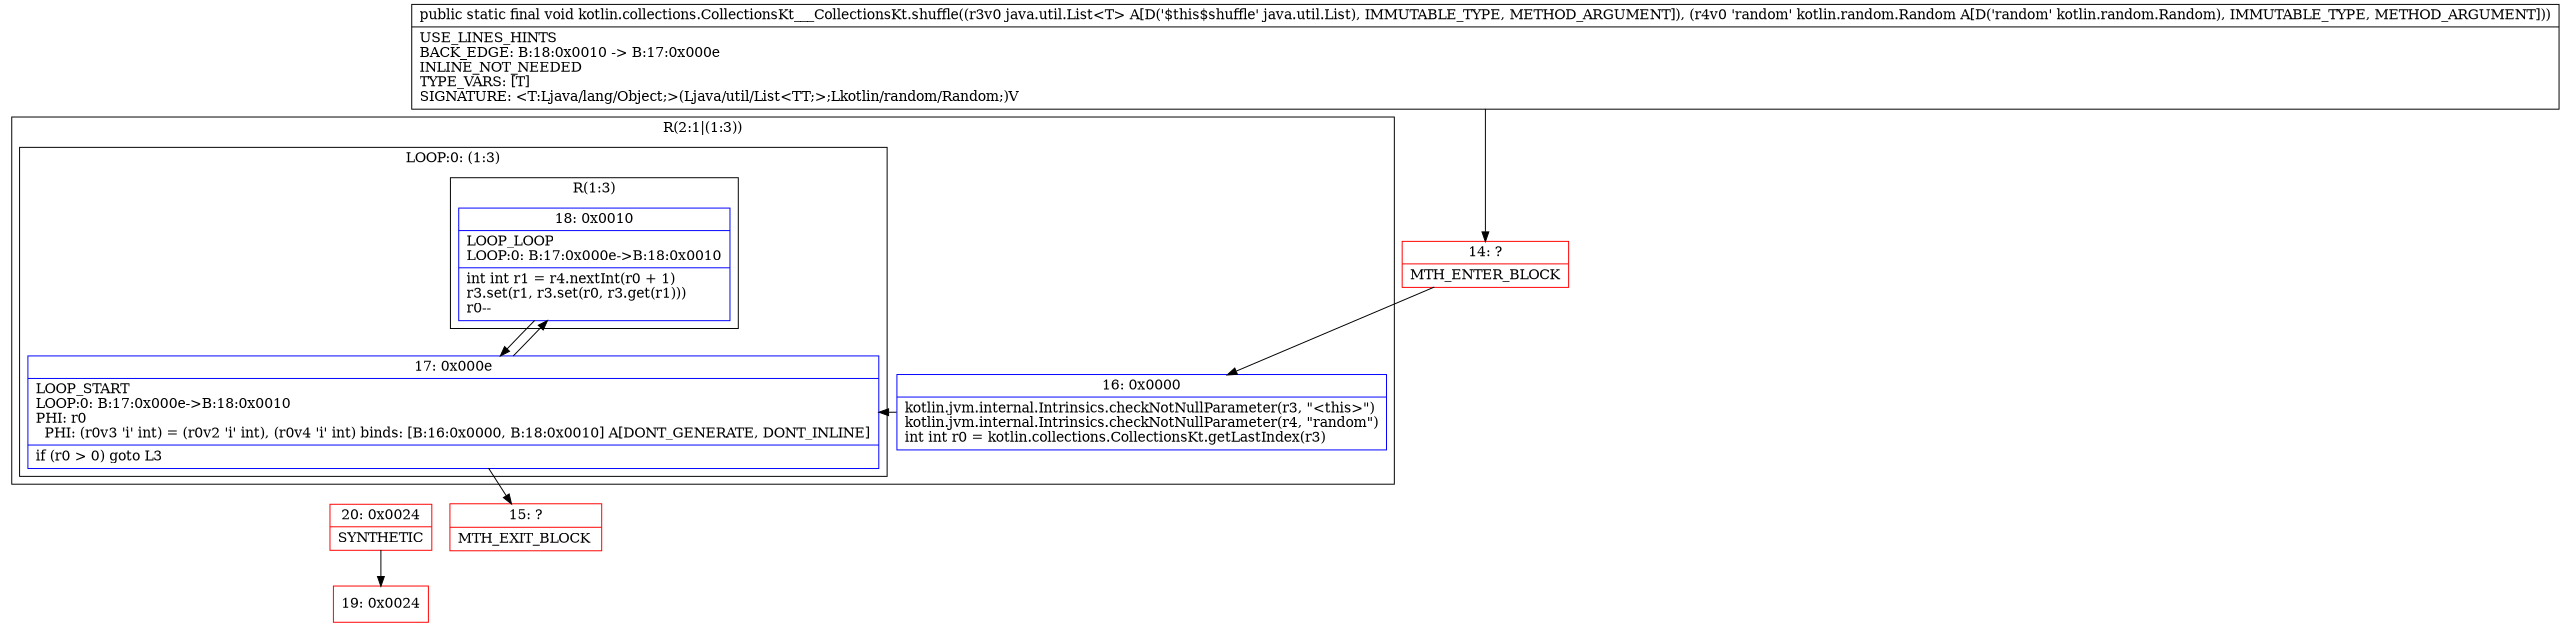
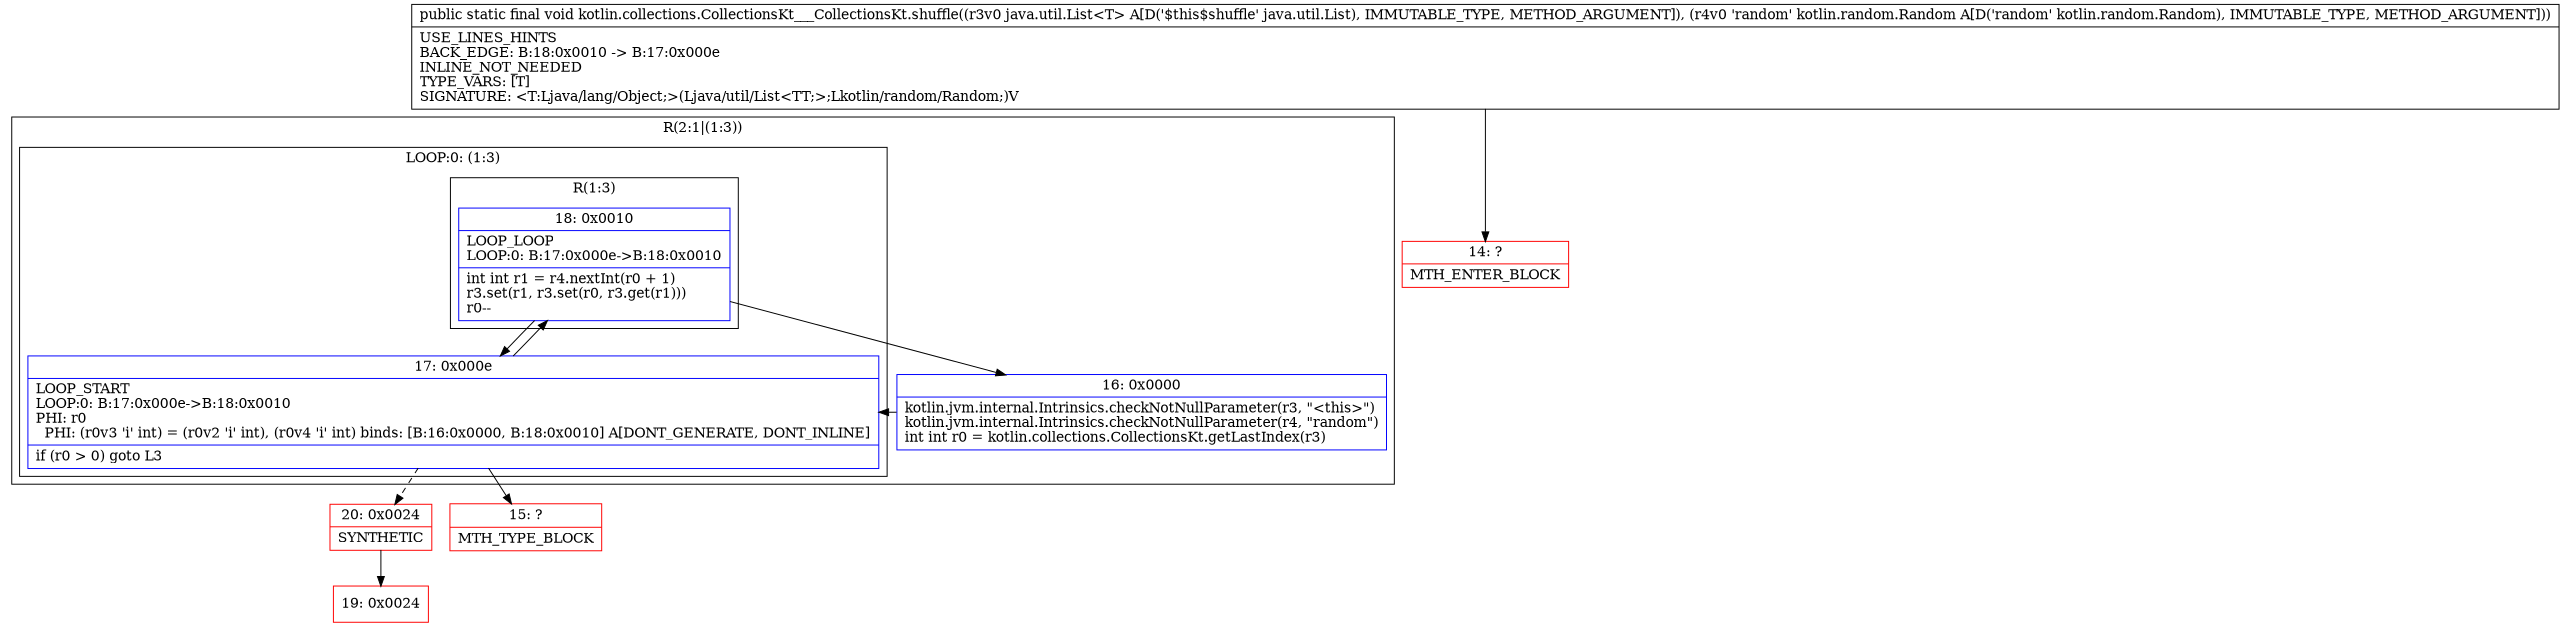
(1335, 329) -> (863, 337)
none -> (409, 482)
(524, 539) -> (526, 539)
